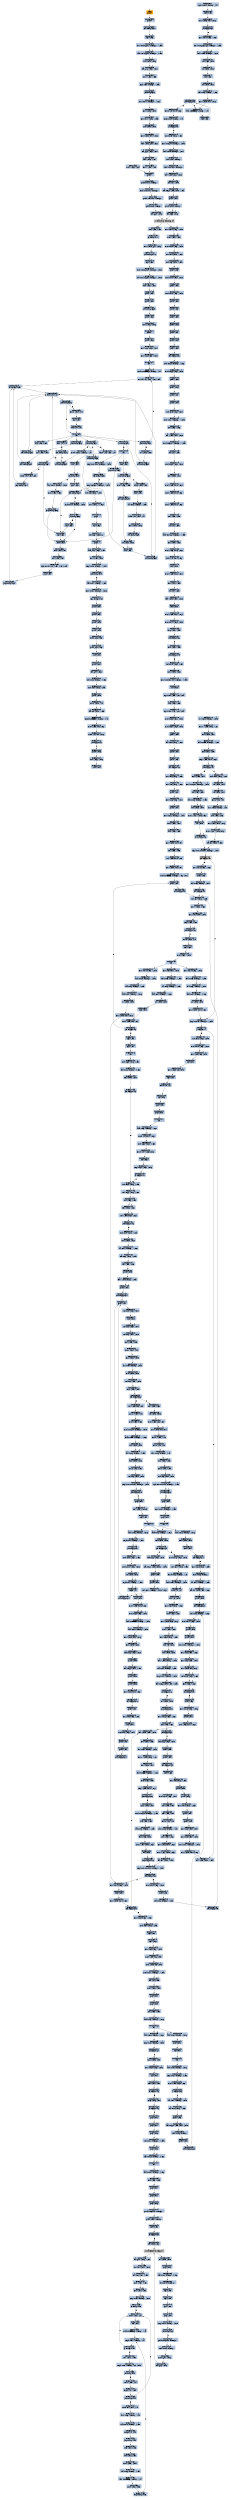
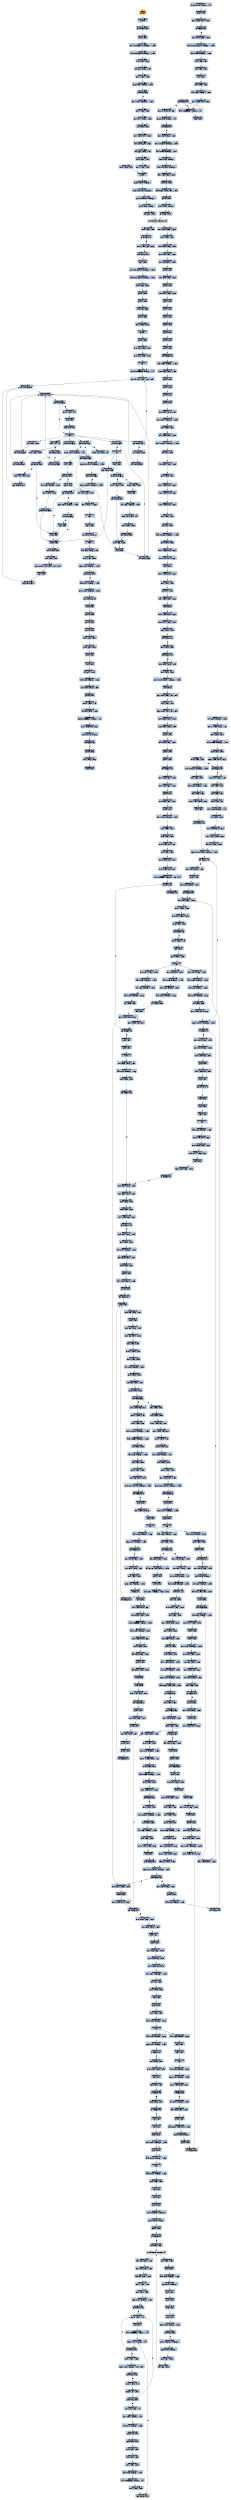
(204, 771) -> (207, 763)
